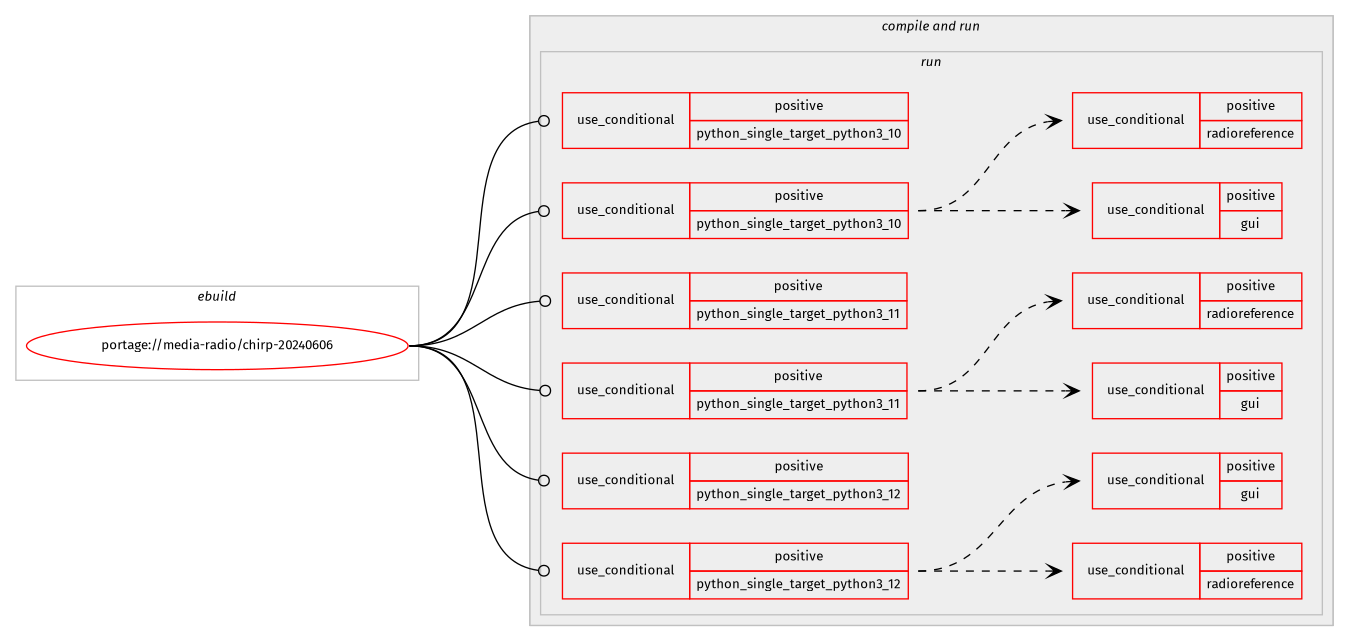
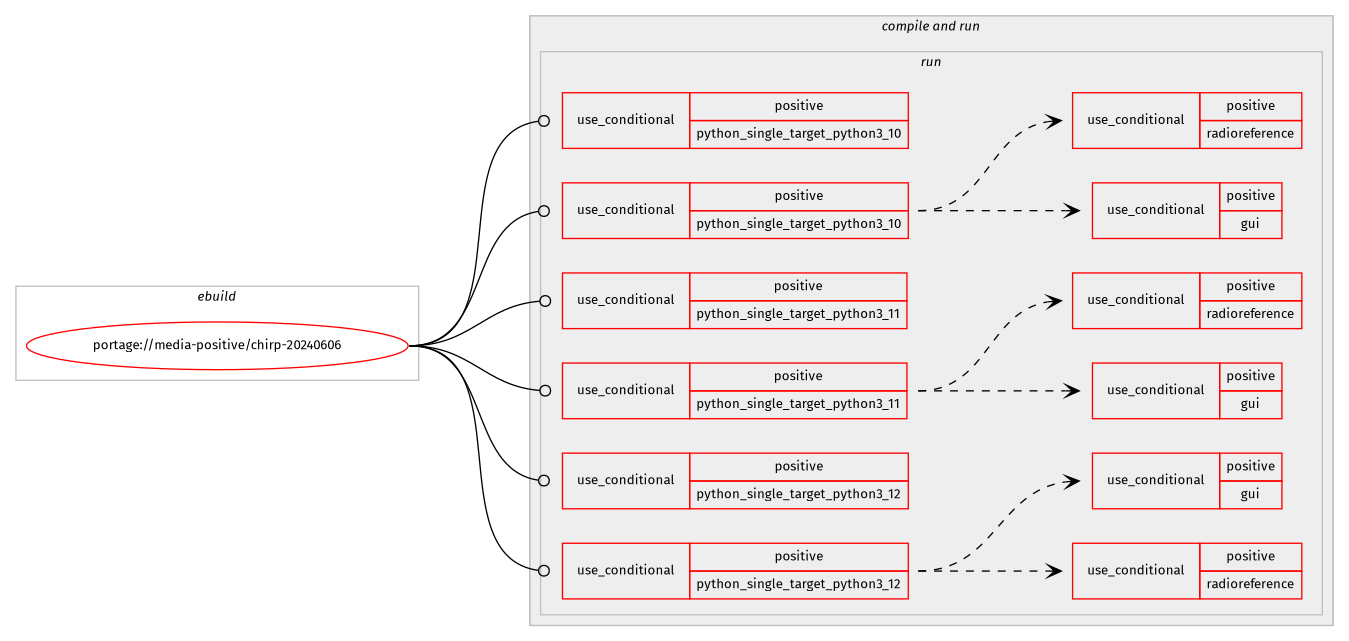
(217, 346) -> (217, 346)
